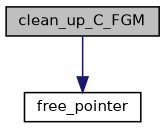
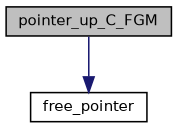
(83, 21) -> (89, 21)
